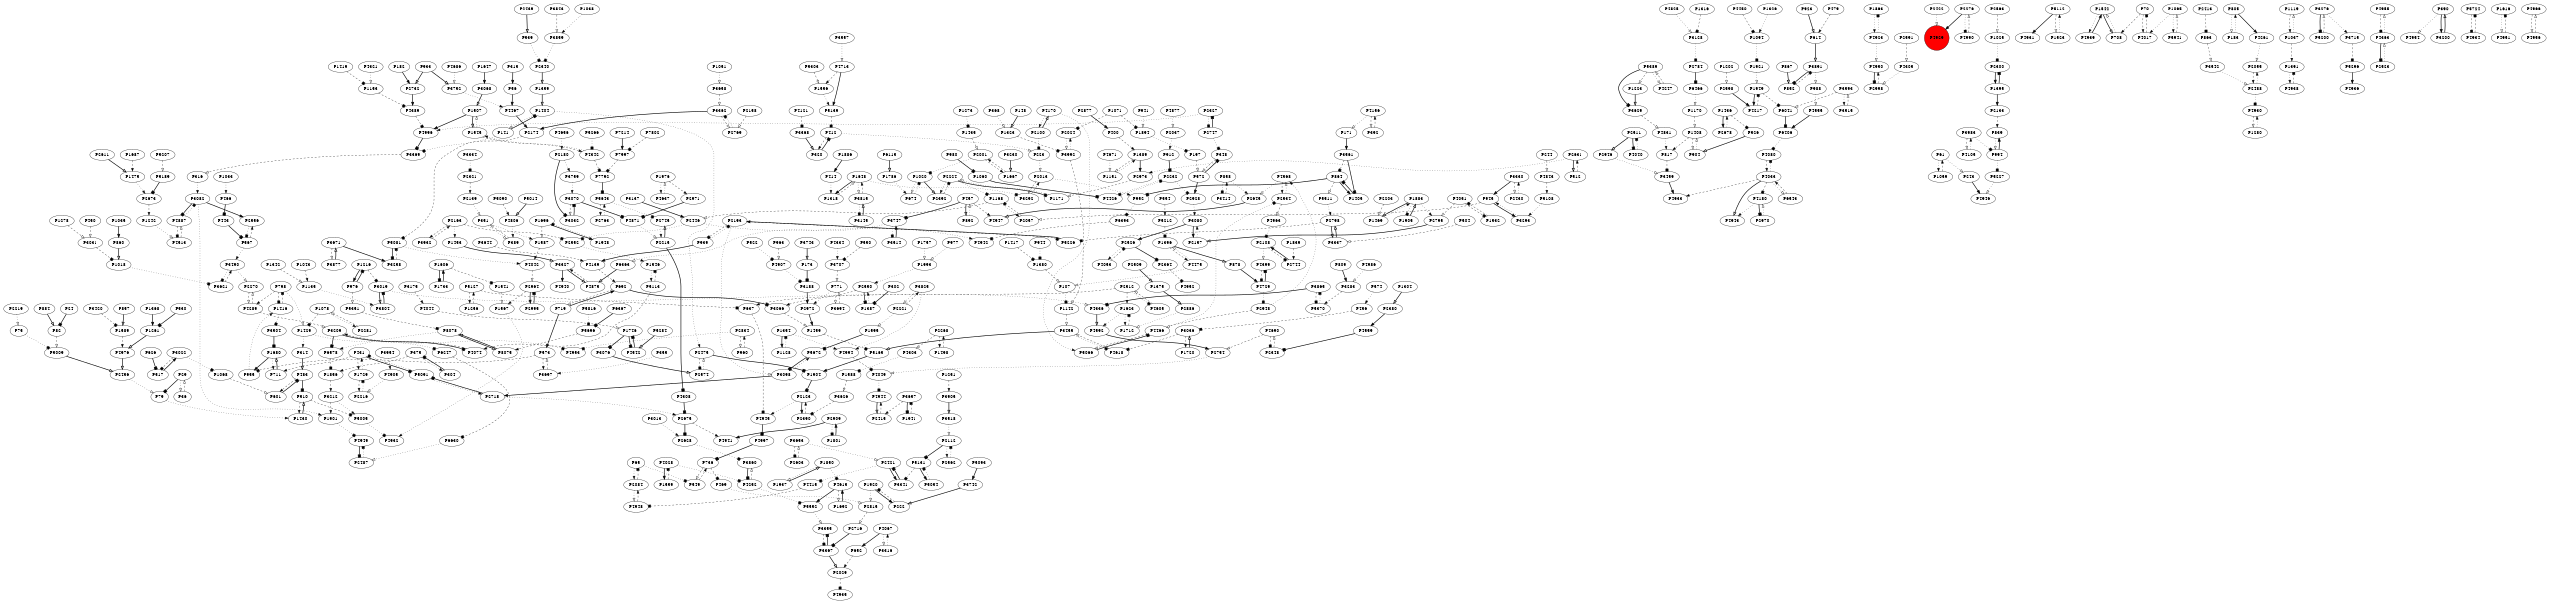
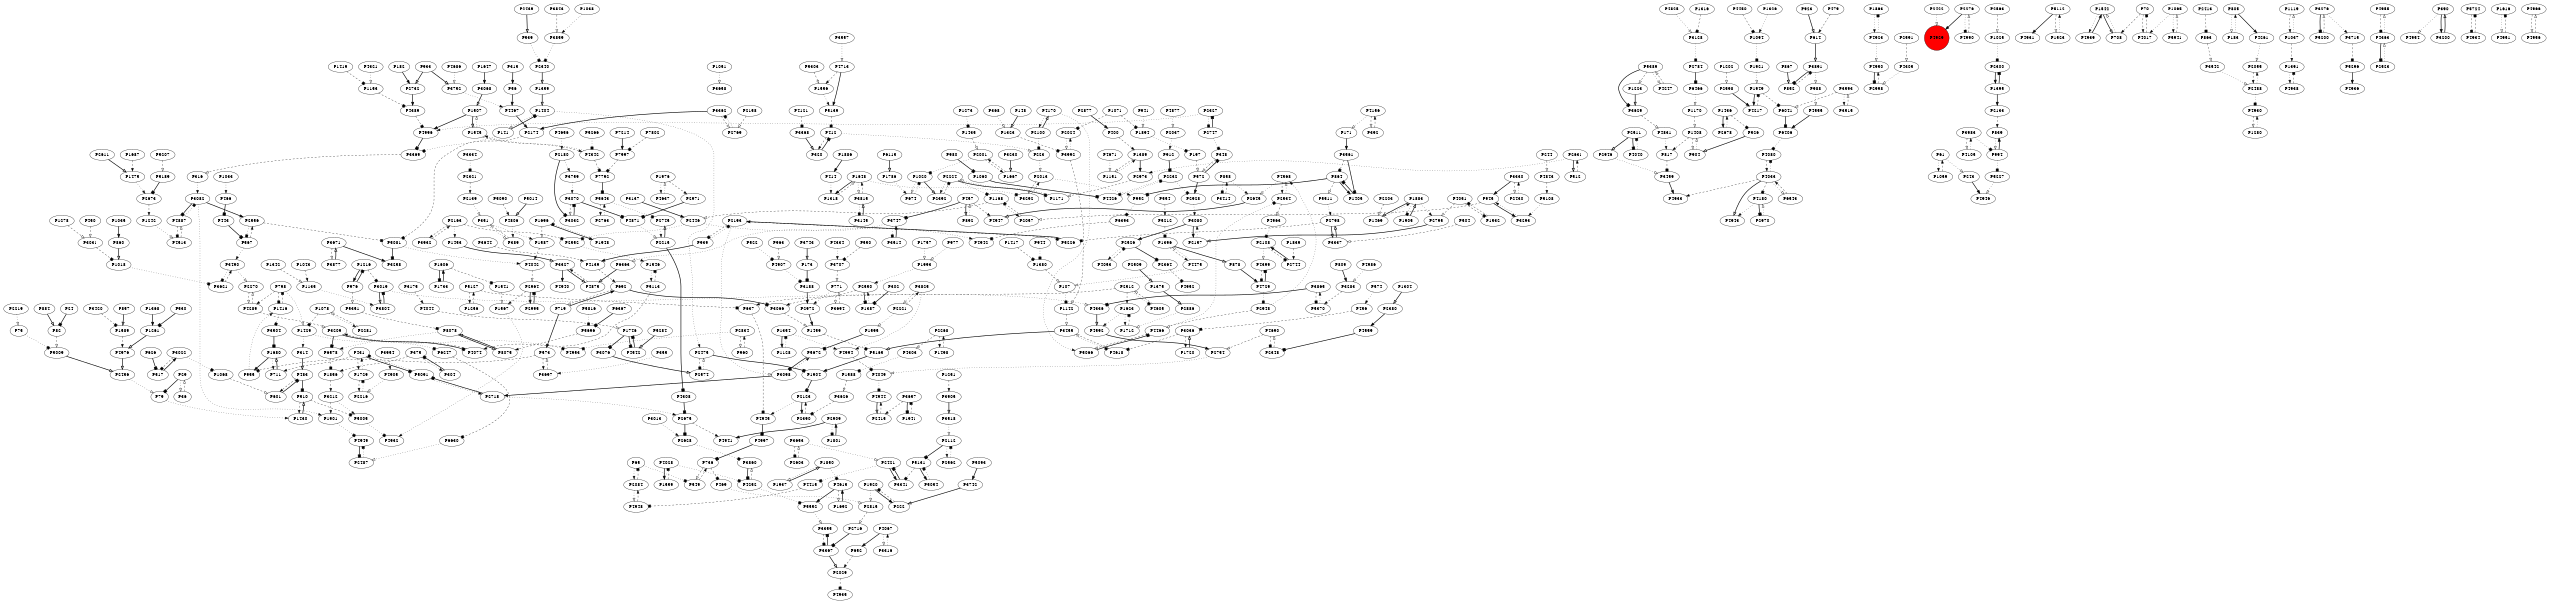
(719, 98) -> none
(396, 255) -> (322, 232)
(1320, 299) -> (1320, 299)
